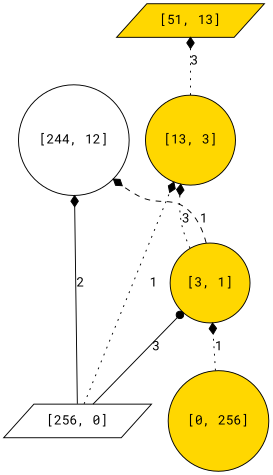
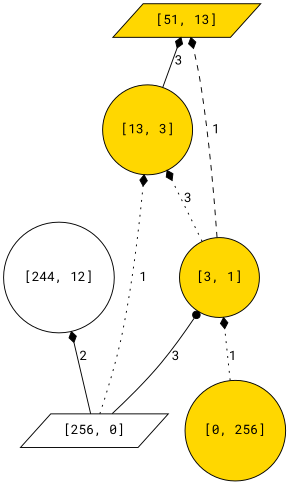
(190, 72) -> (170, 68)
(173, 203) -> (208, 143)
